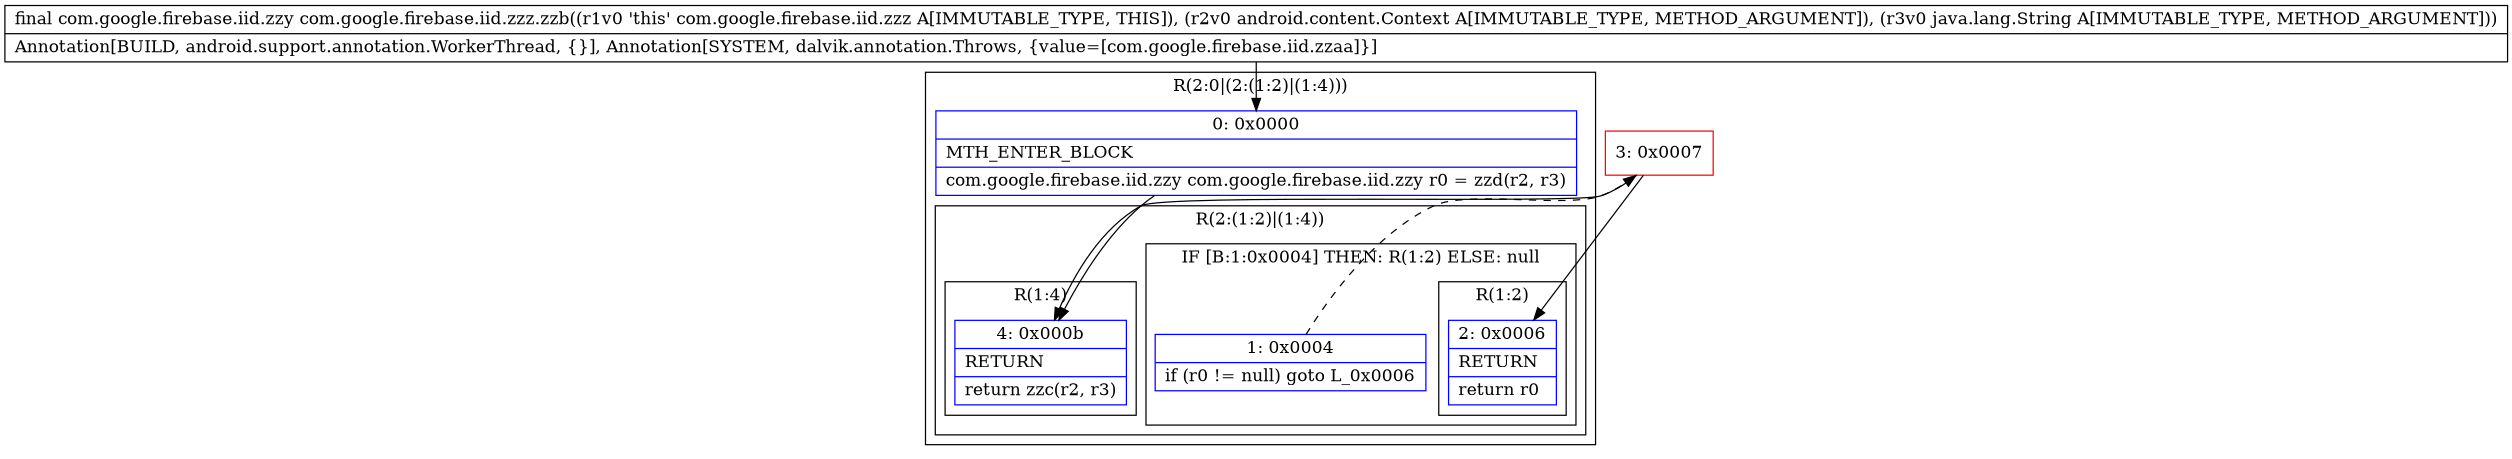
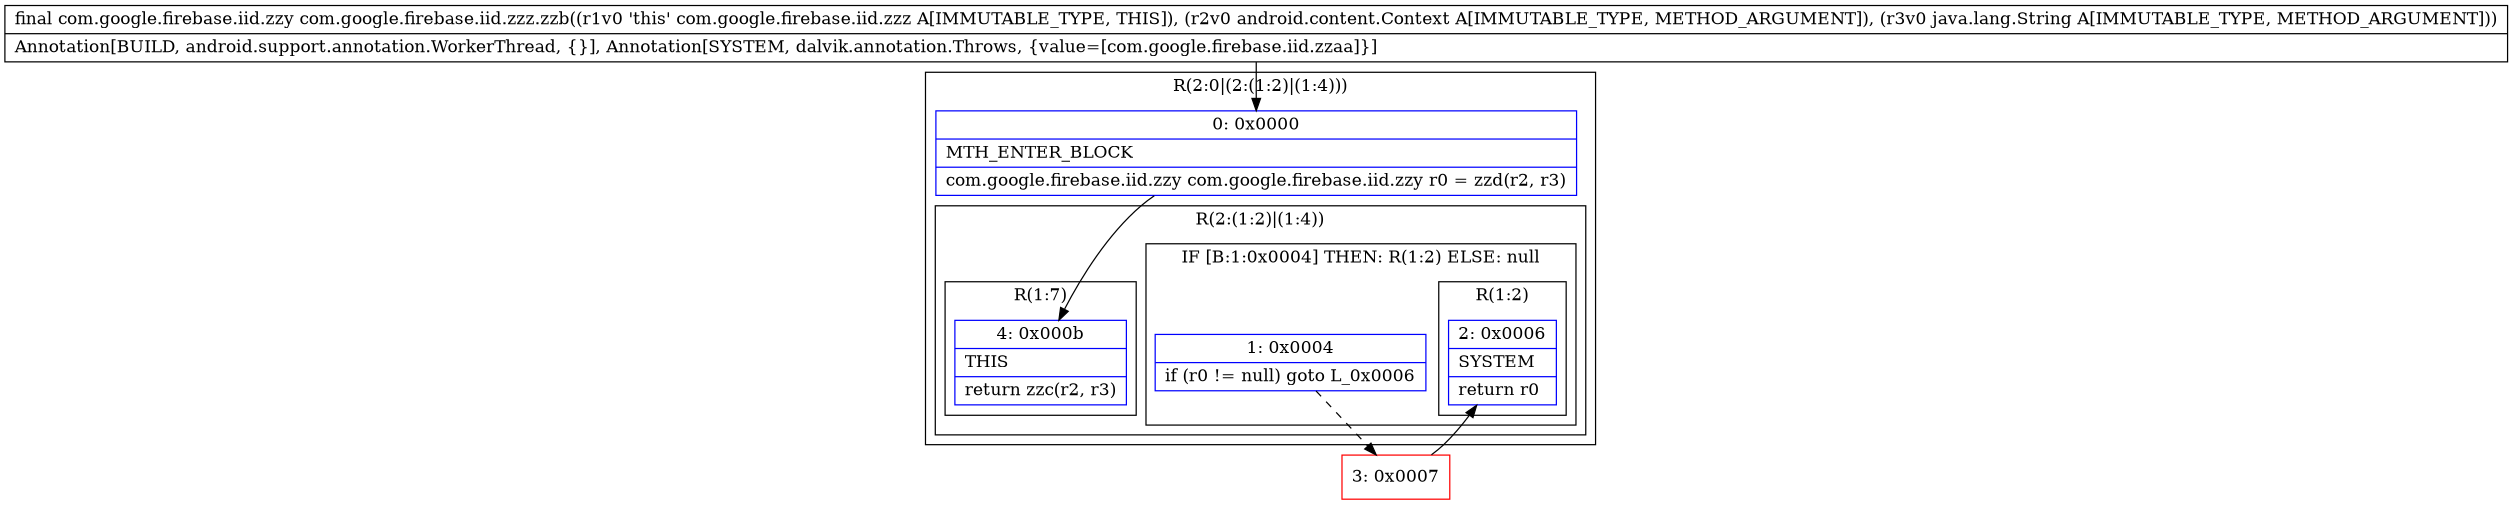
(1325, 199) -> none
(1041, 296) -> (1041, 296)
(1005, 362) -> (987, 362)
(1498, 362) -> (1497, 362)
